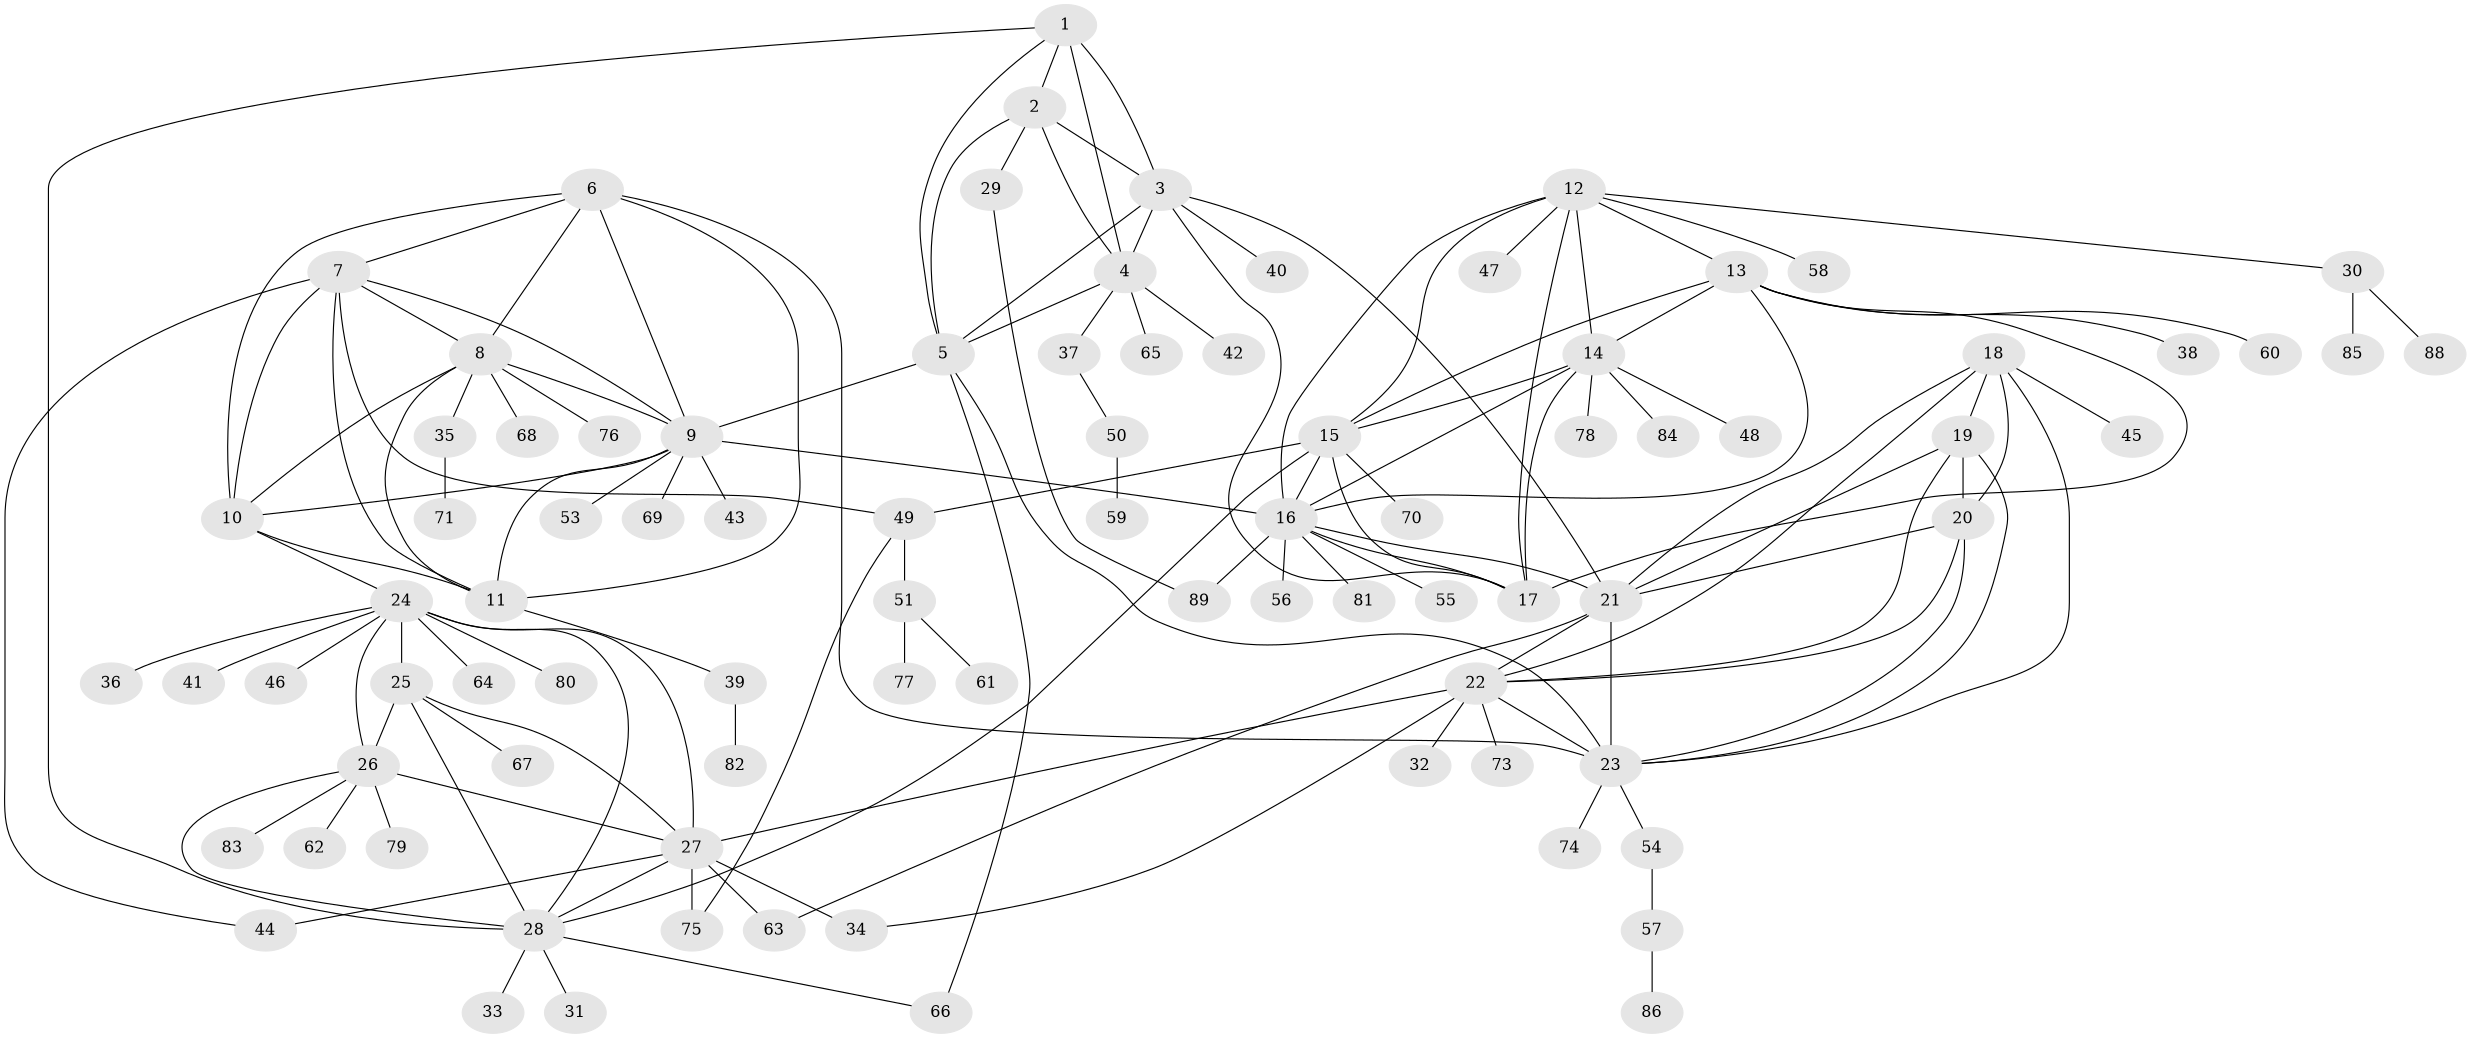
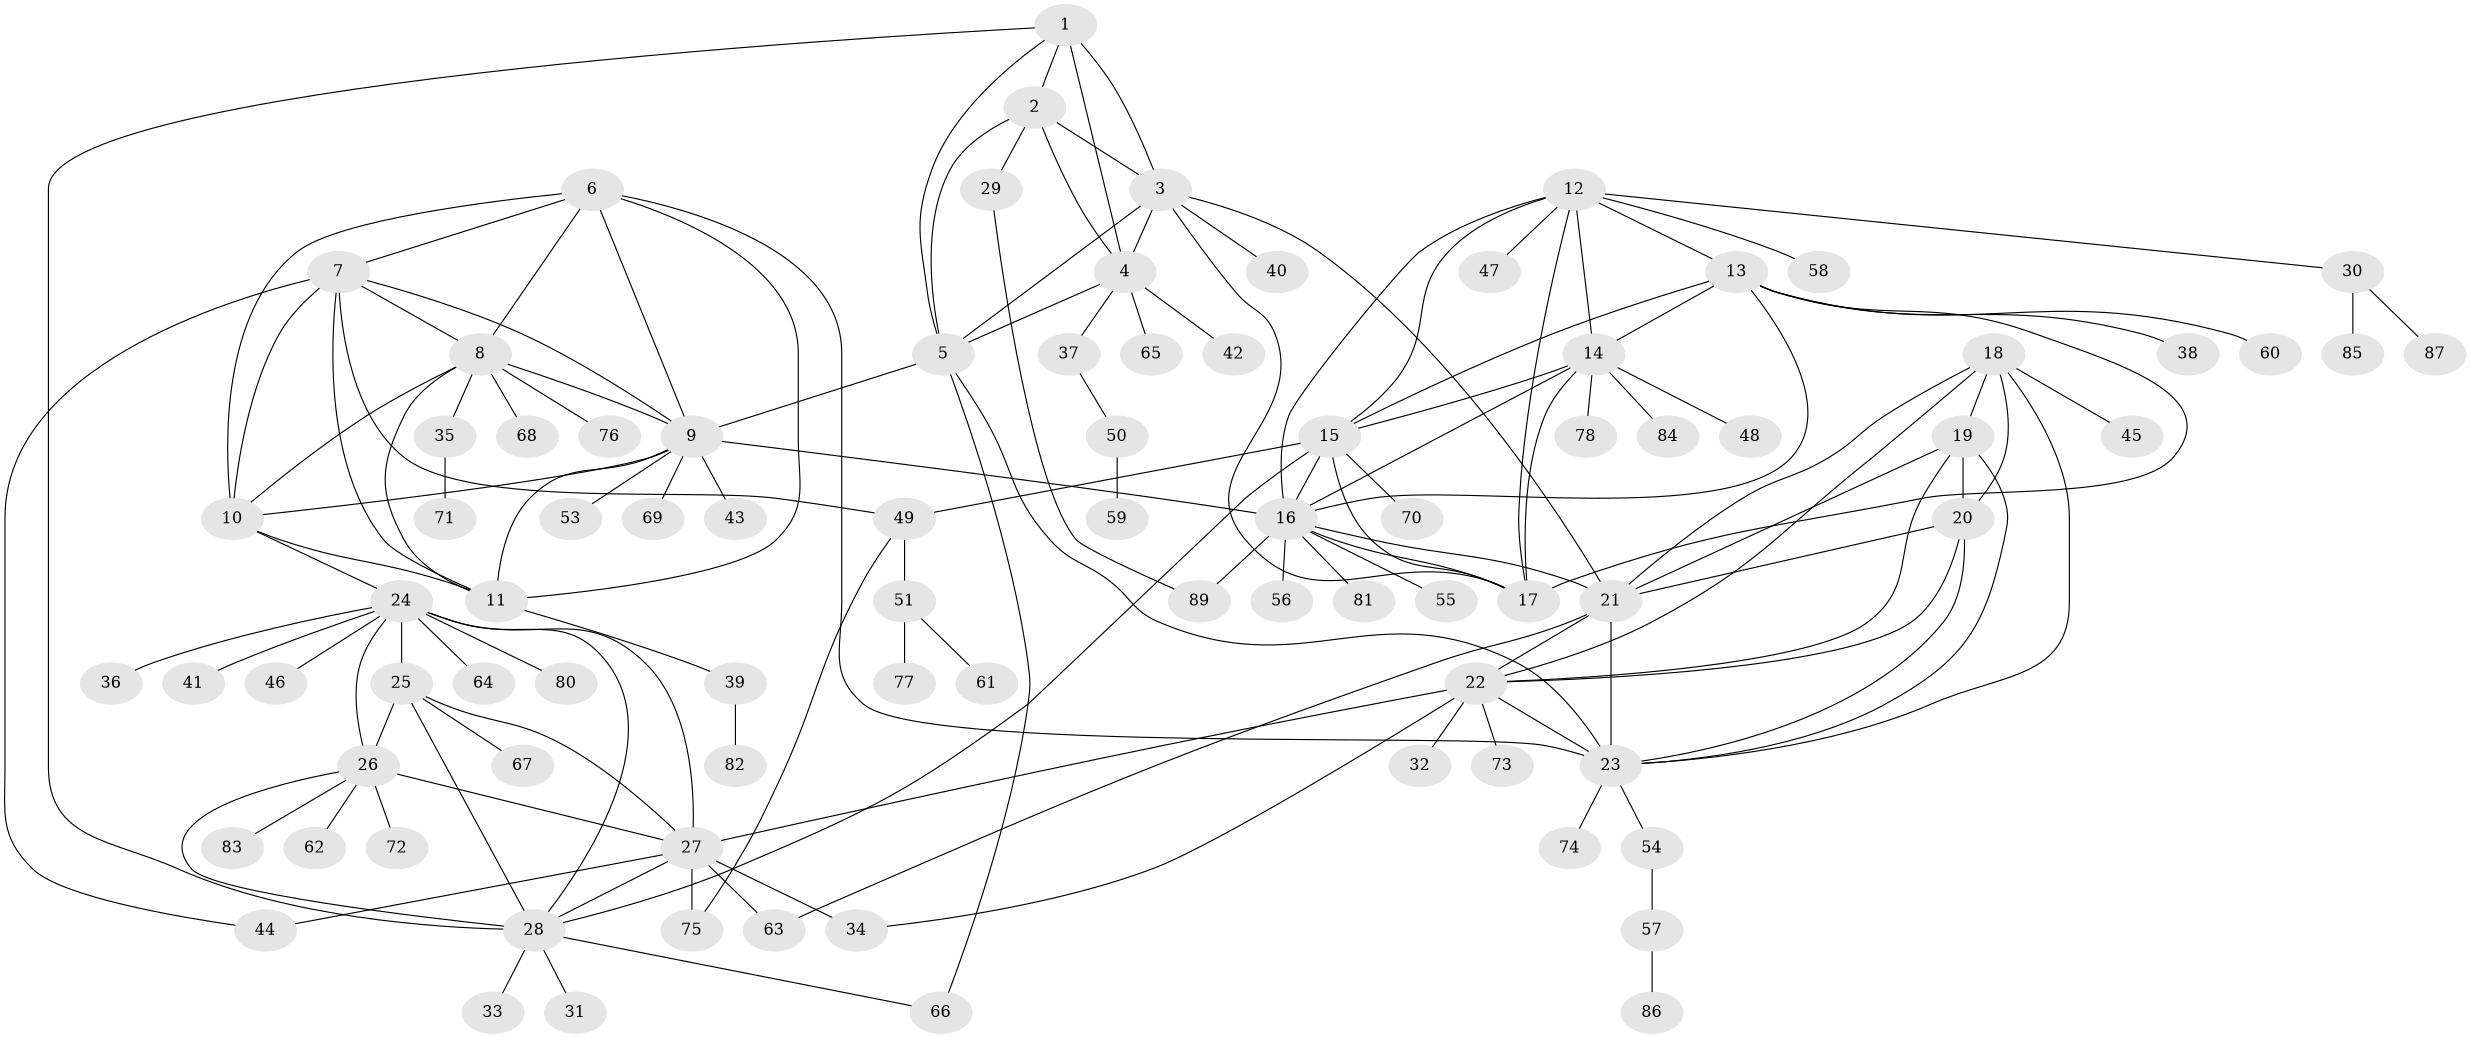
(2435, 354) -> (2435, 354)
(397, 848) -> (397, 848)
